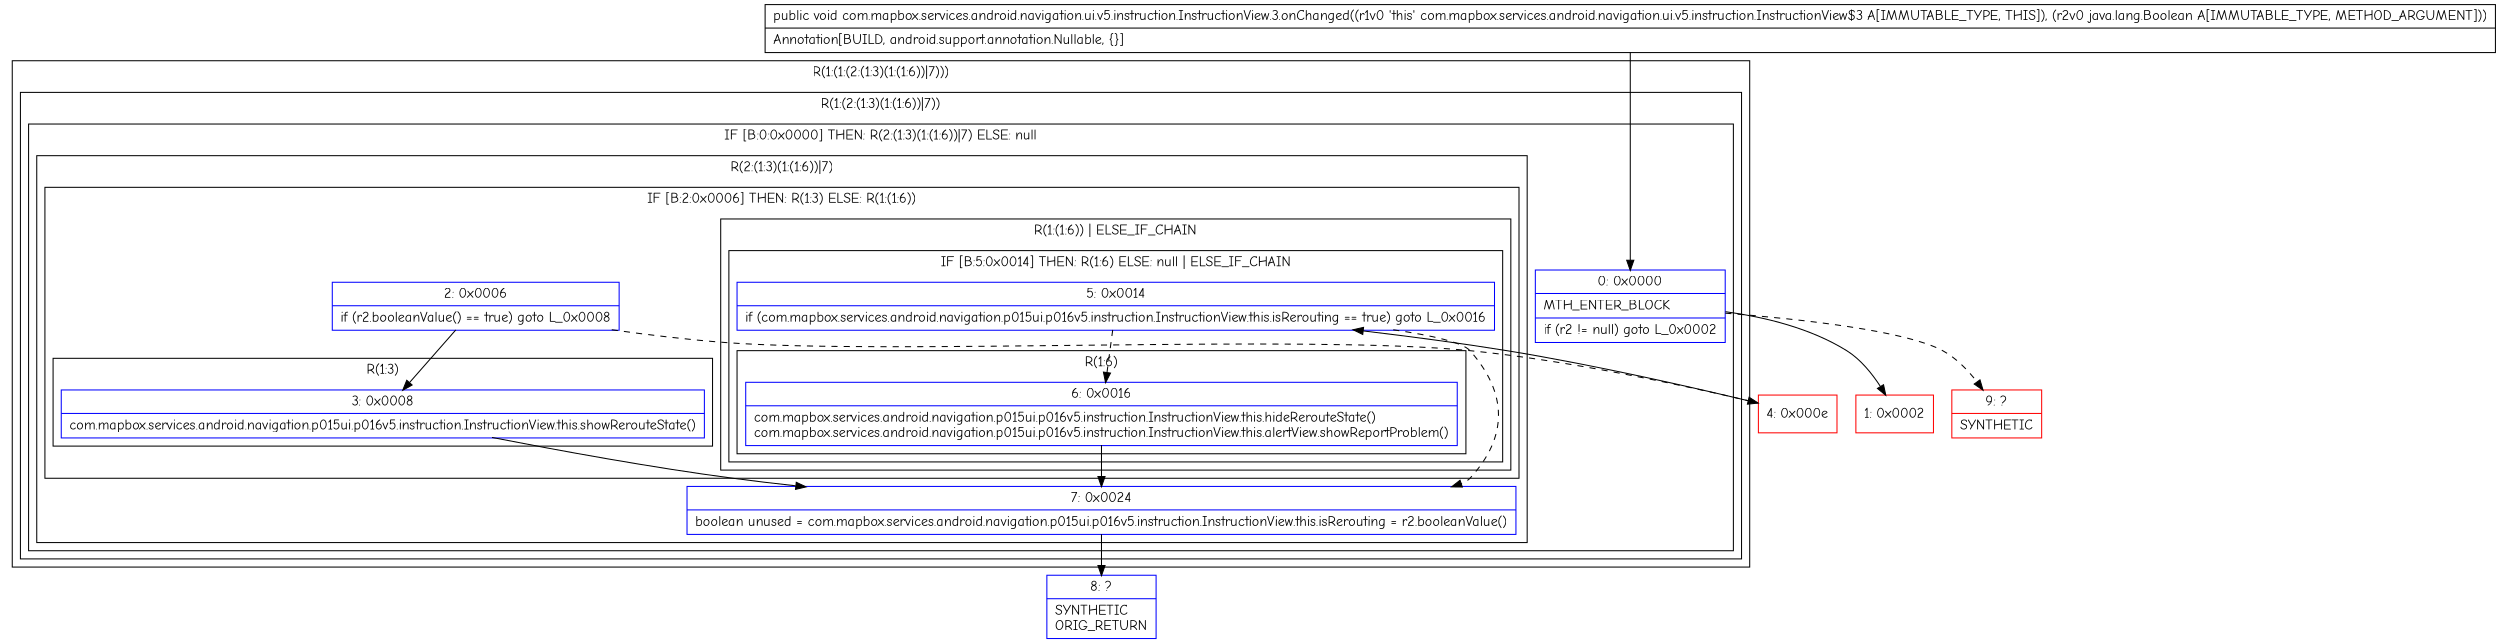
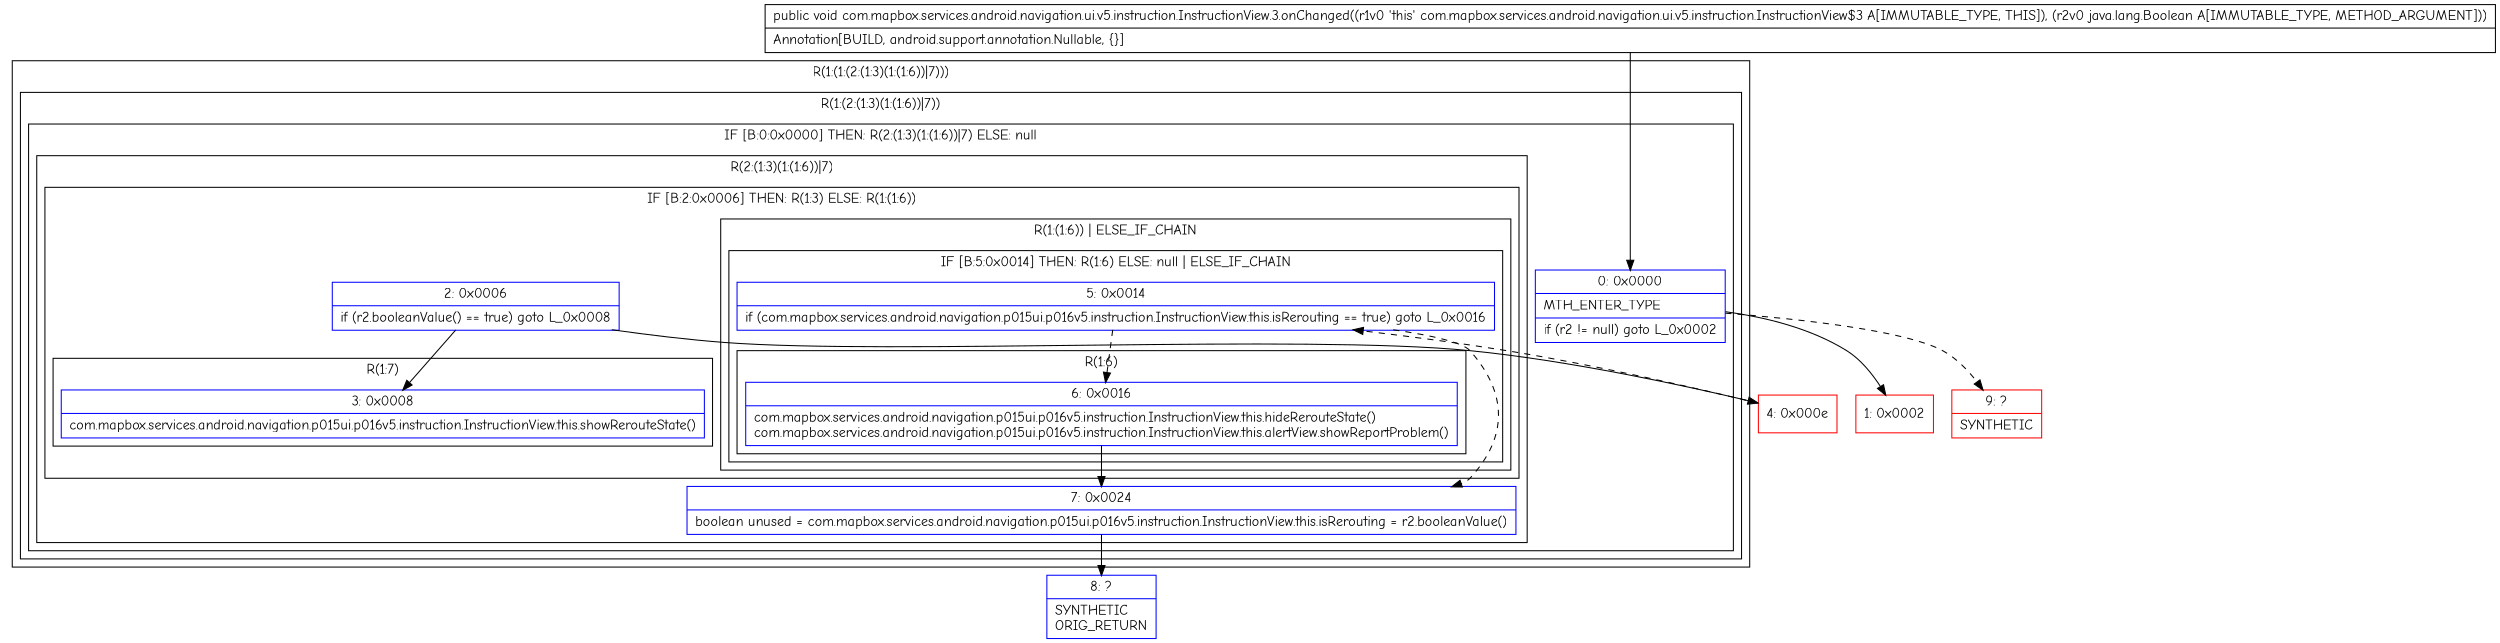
(1607, 305) -> (1602, 305)
(1182, 344) -> (1182, 344)
(1562, 360) -> (1562, 360)
(383, 370) -> (383, 370)
(643, 465) -> none
